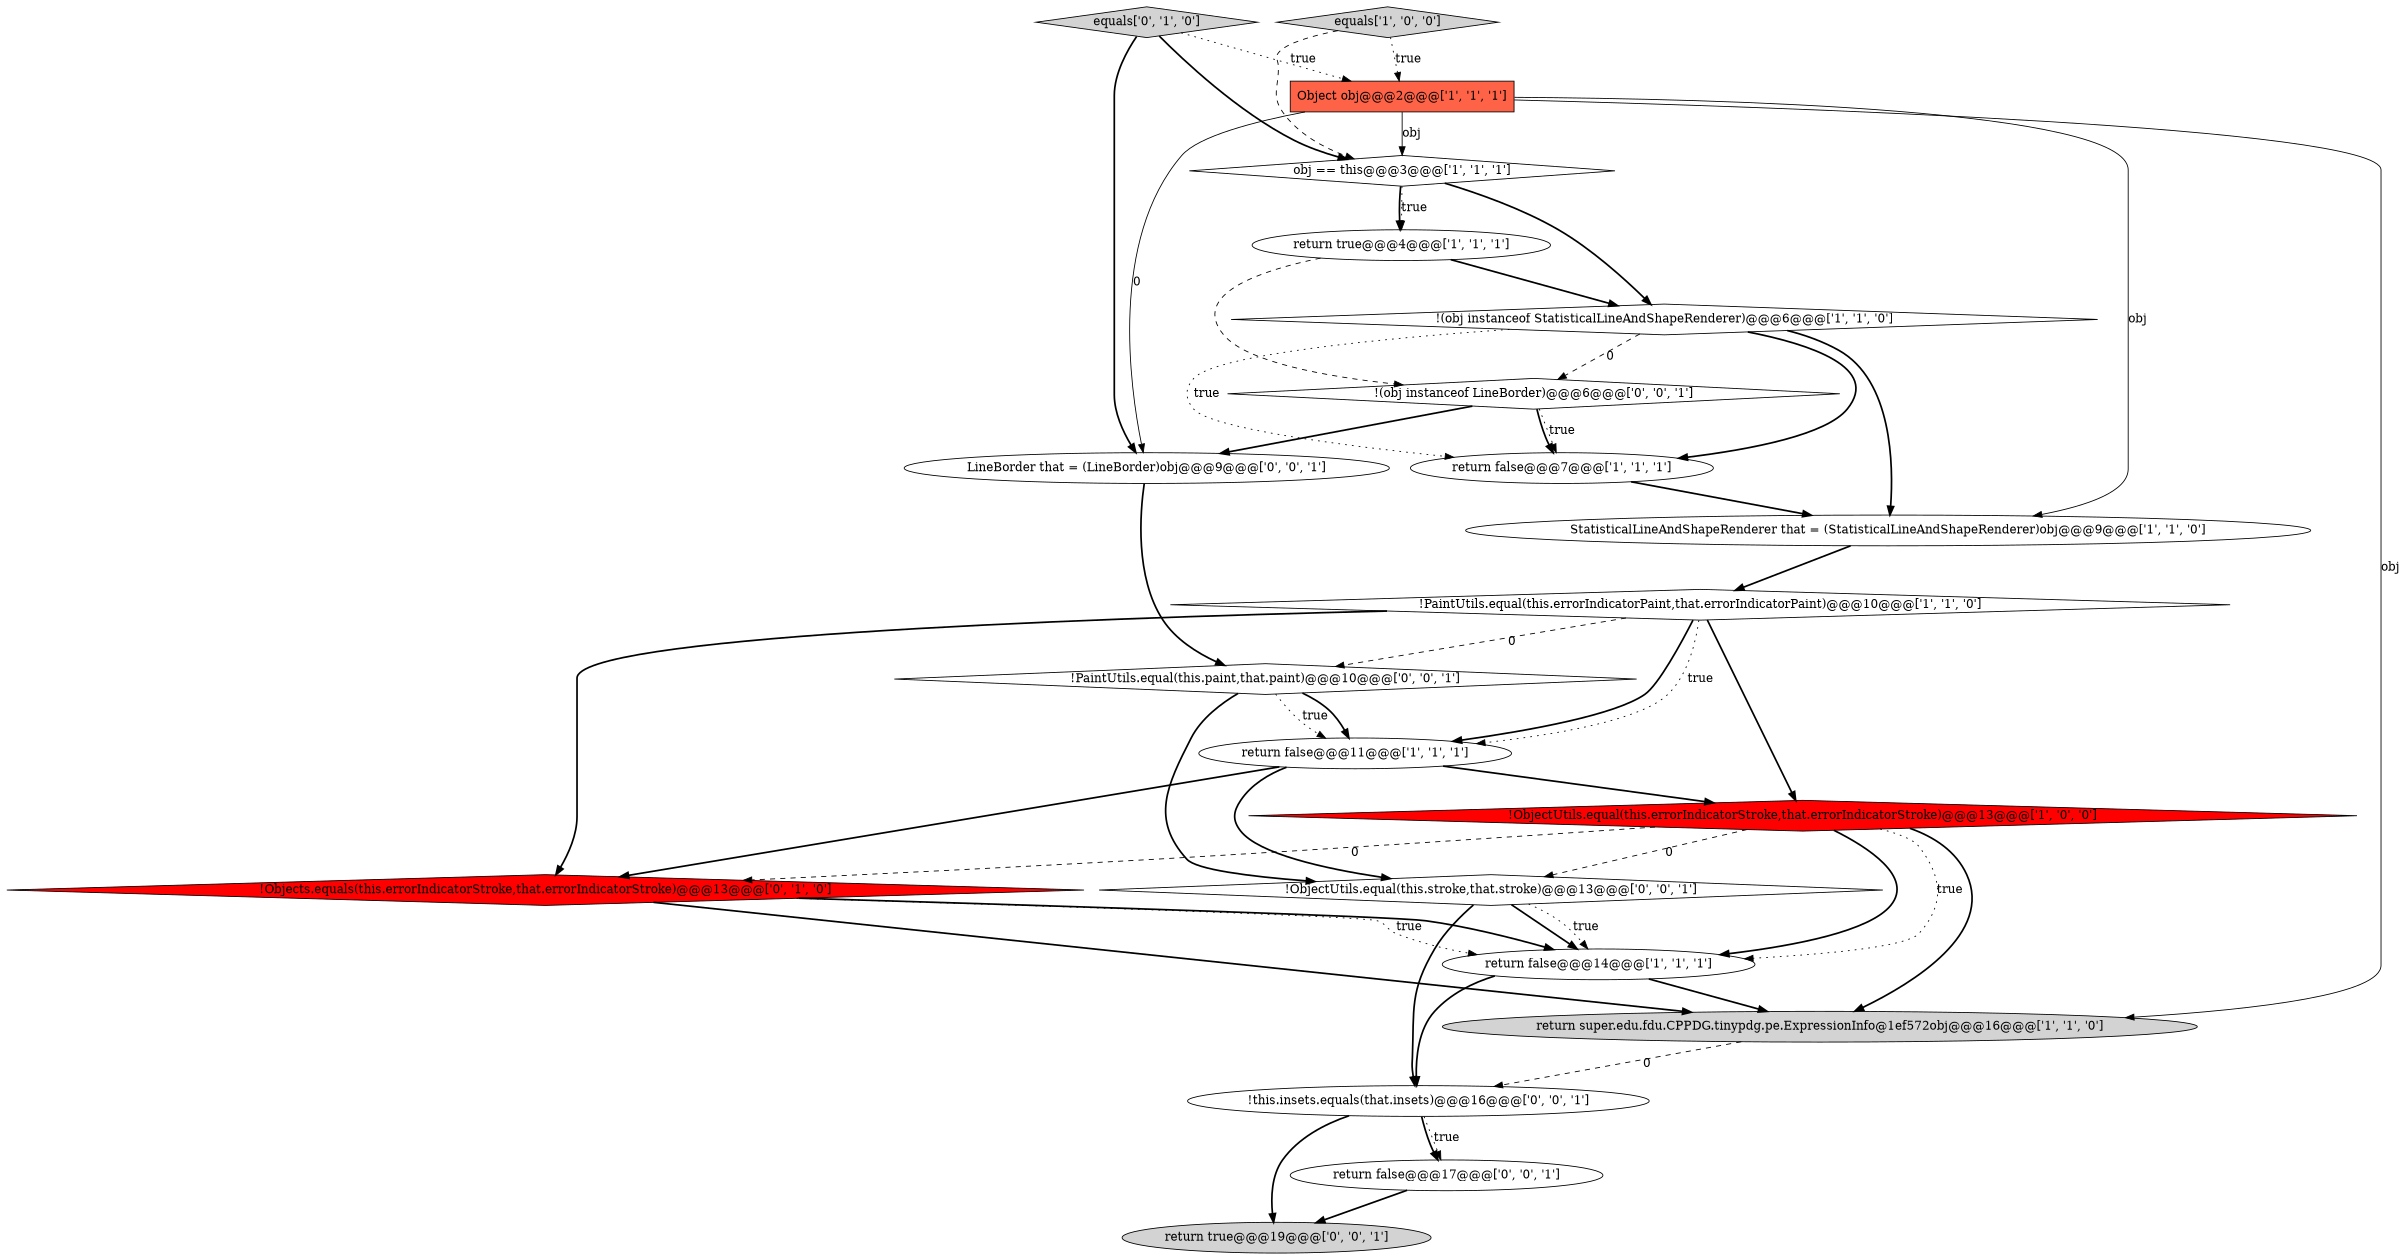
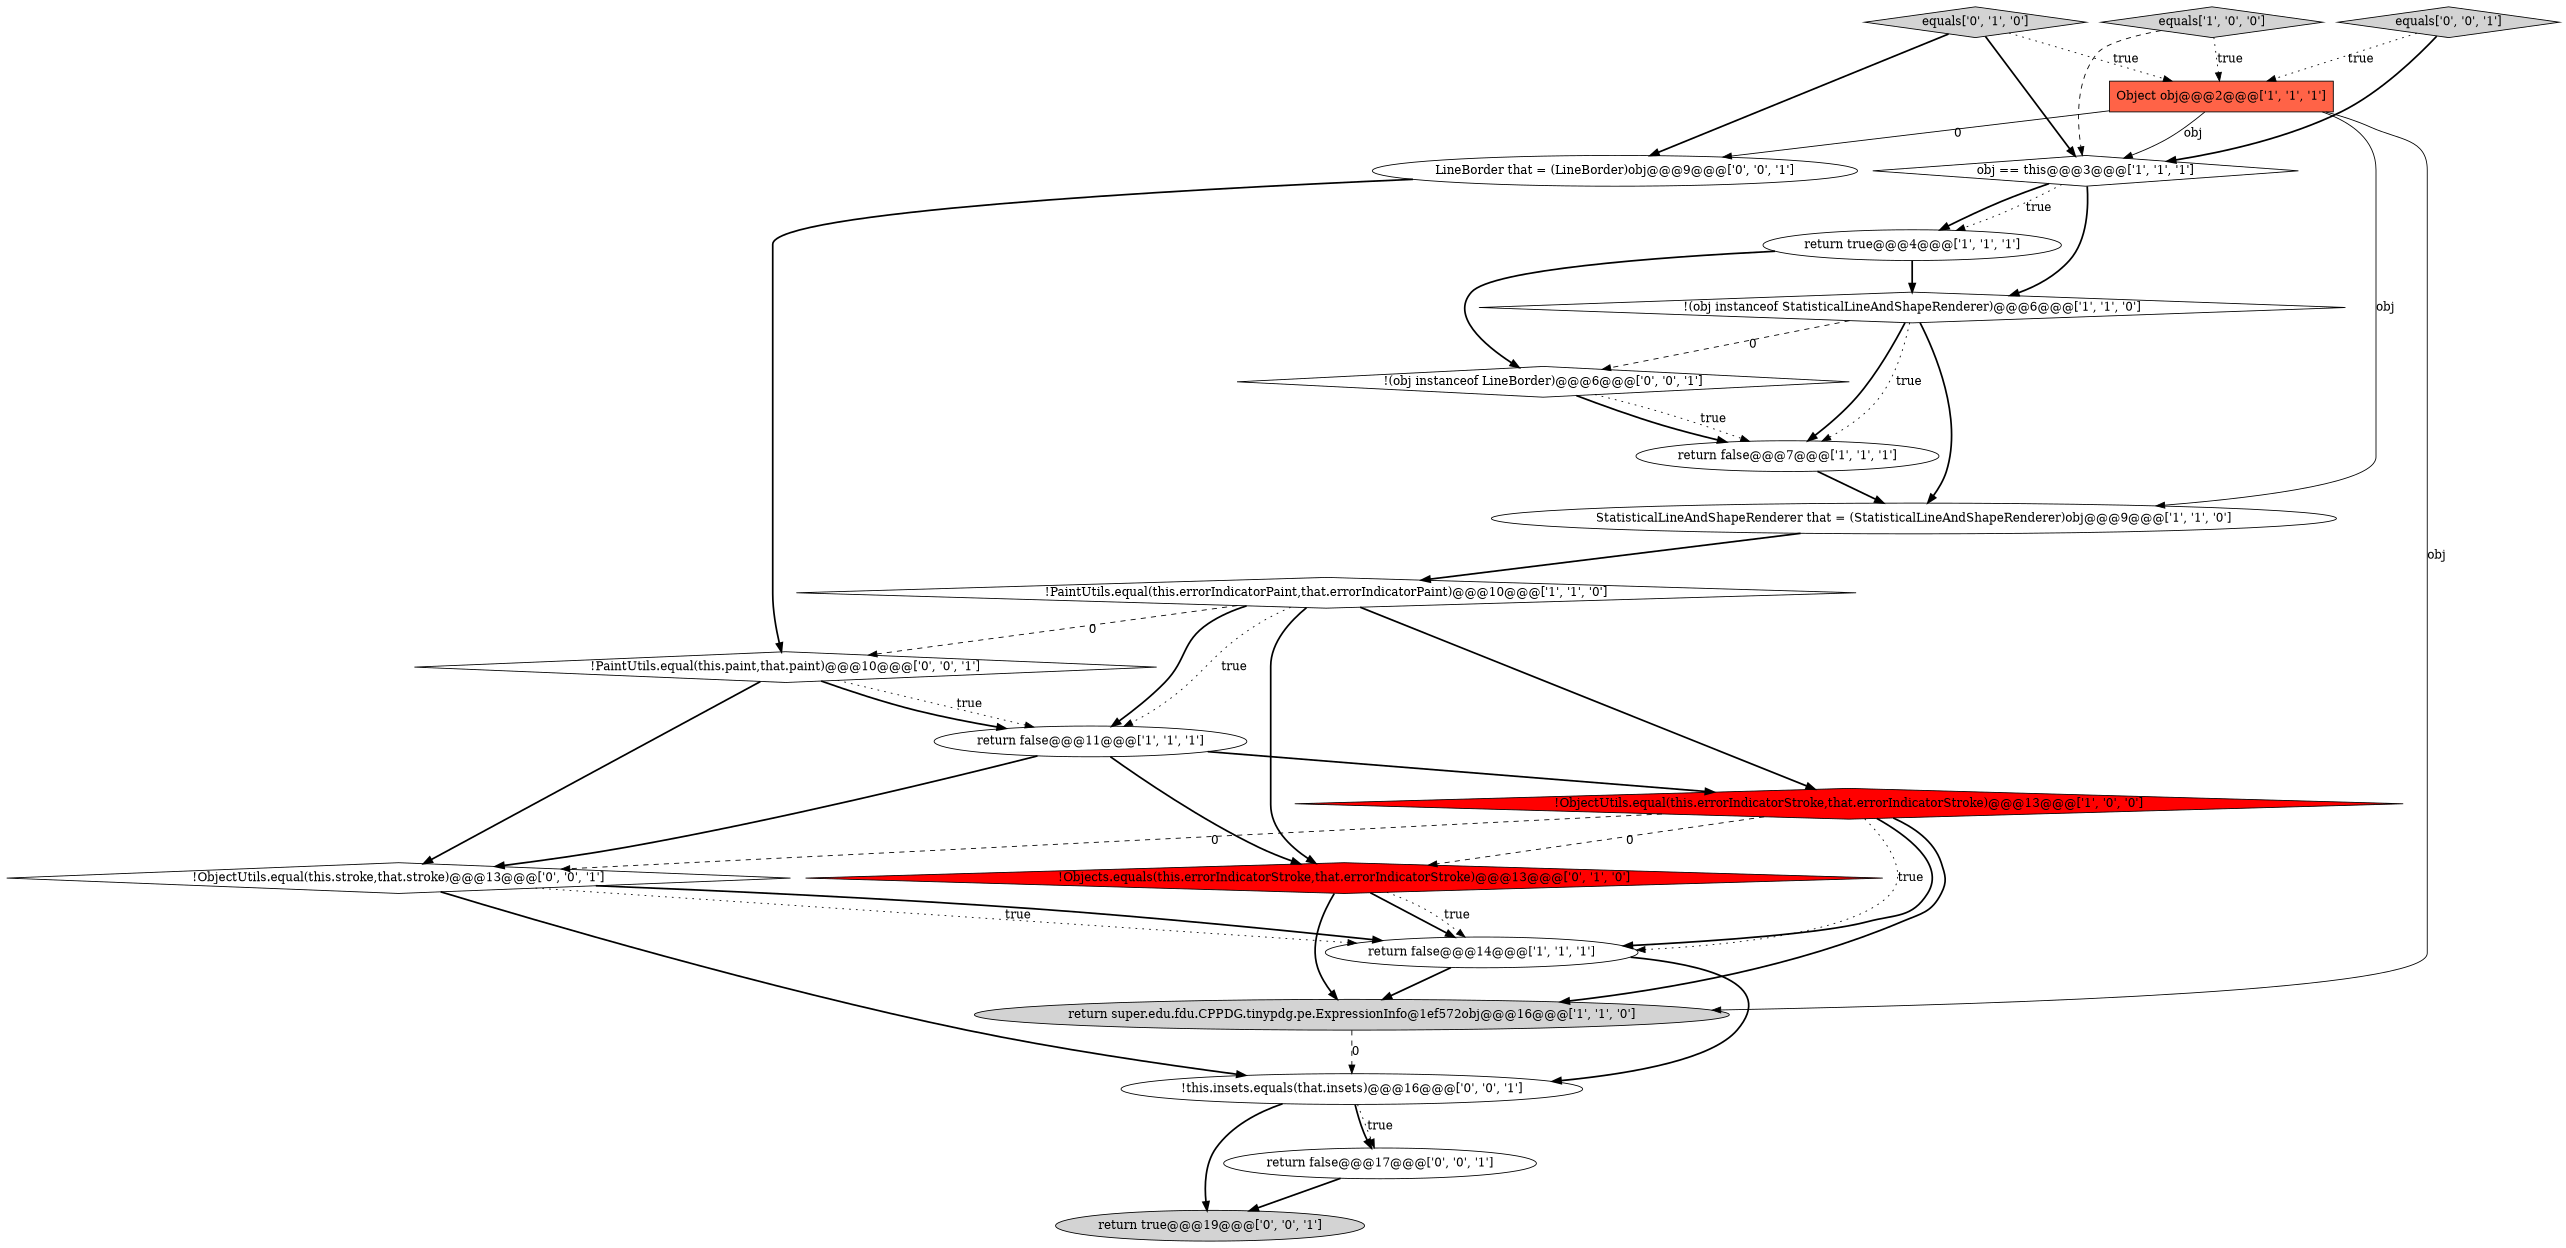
none -> (2449, 22)
(1236, 345) -> (1576, 267)
(1351, 429) -> none
